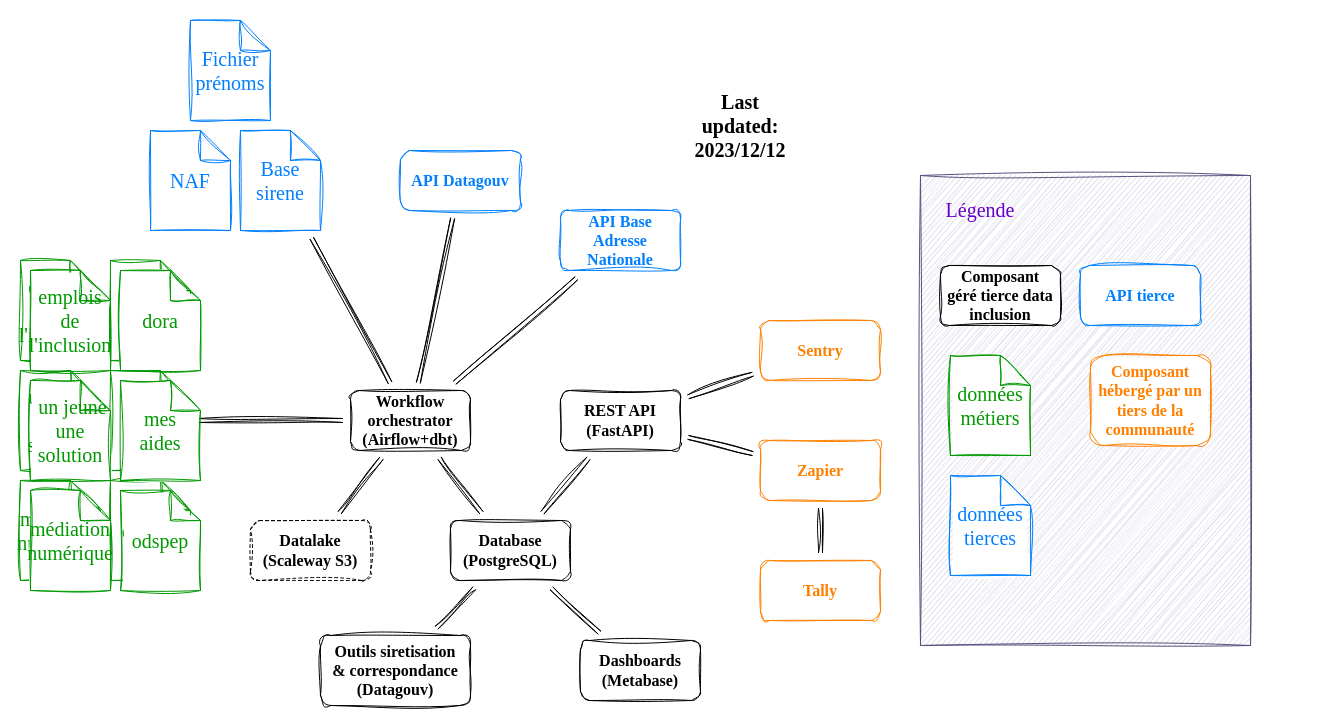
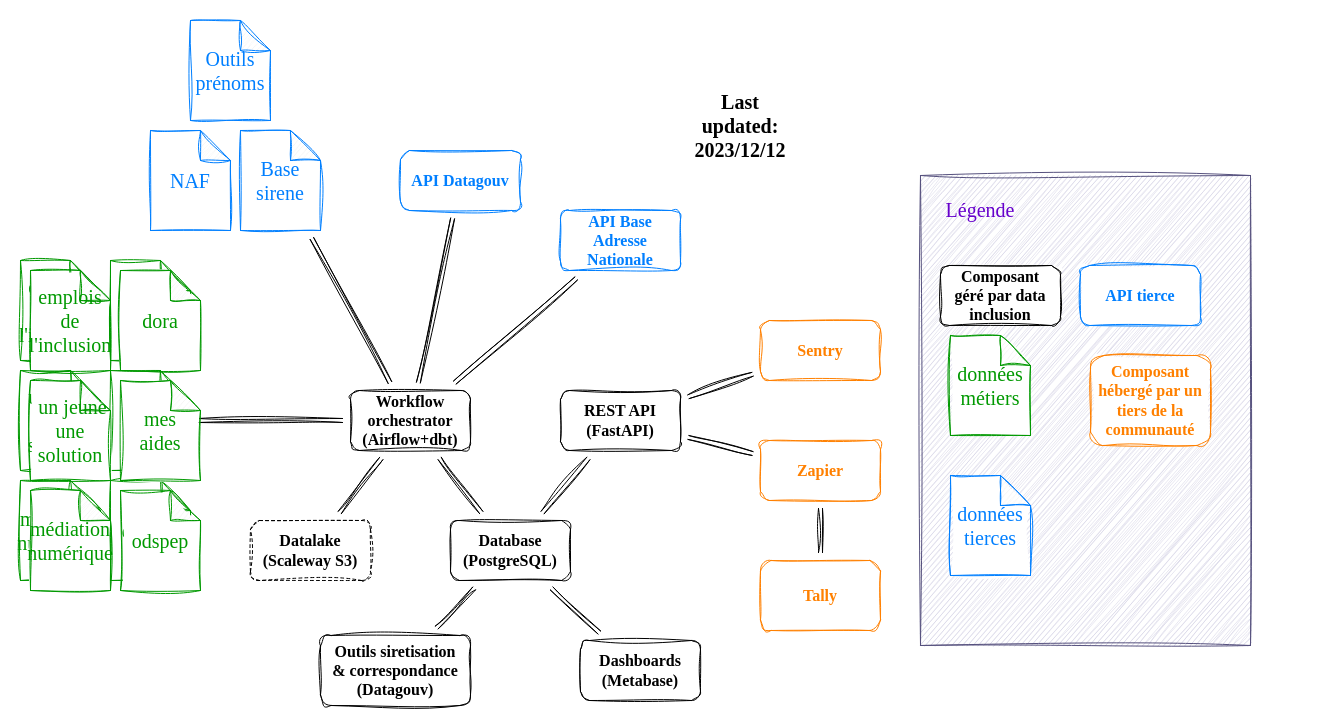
(231, 71) -> (231, 71)
(1001, 296) -> (1001, 296)
(991, 406) -> (991, 386)
(821, 591) -> (821, 596)
